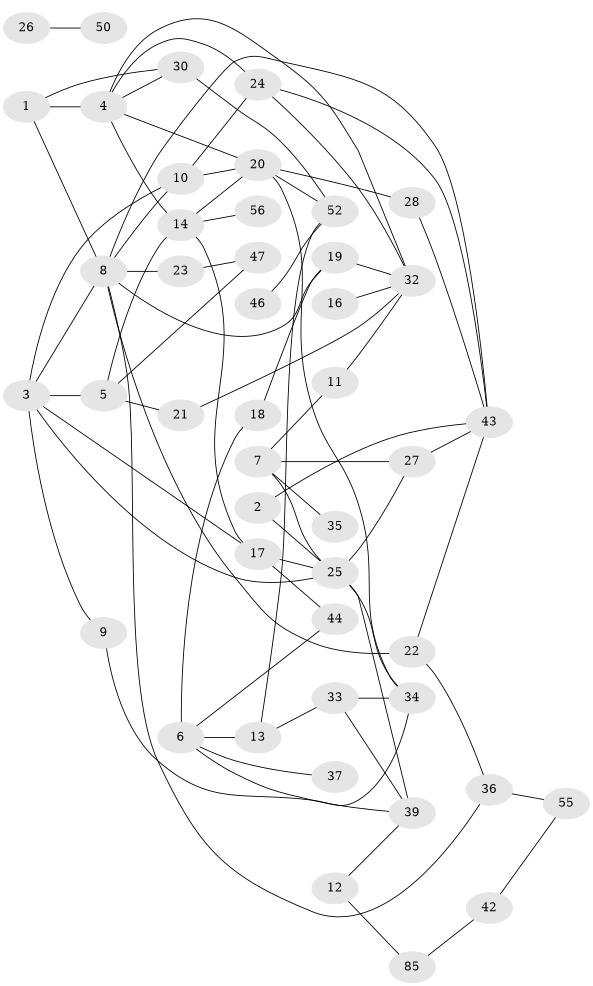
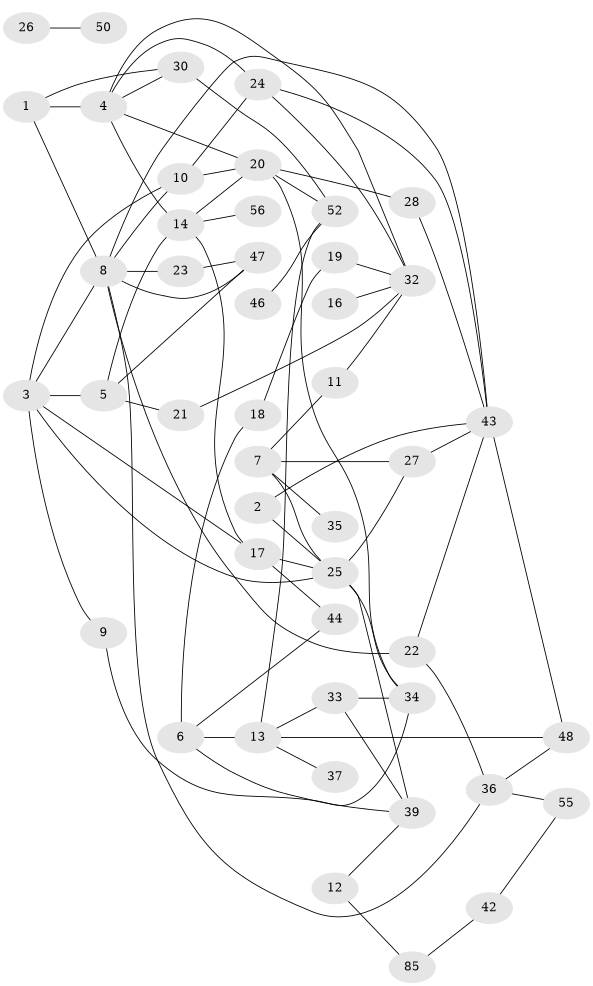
(230, 335) -> (185, 298)
none -> (566, 738)
(254, 766) -> (297, 757)
